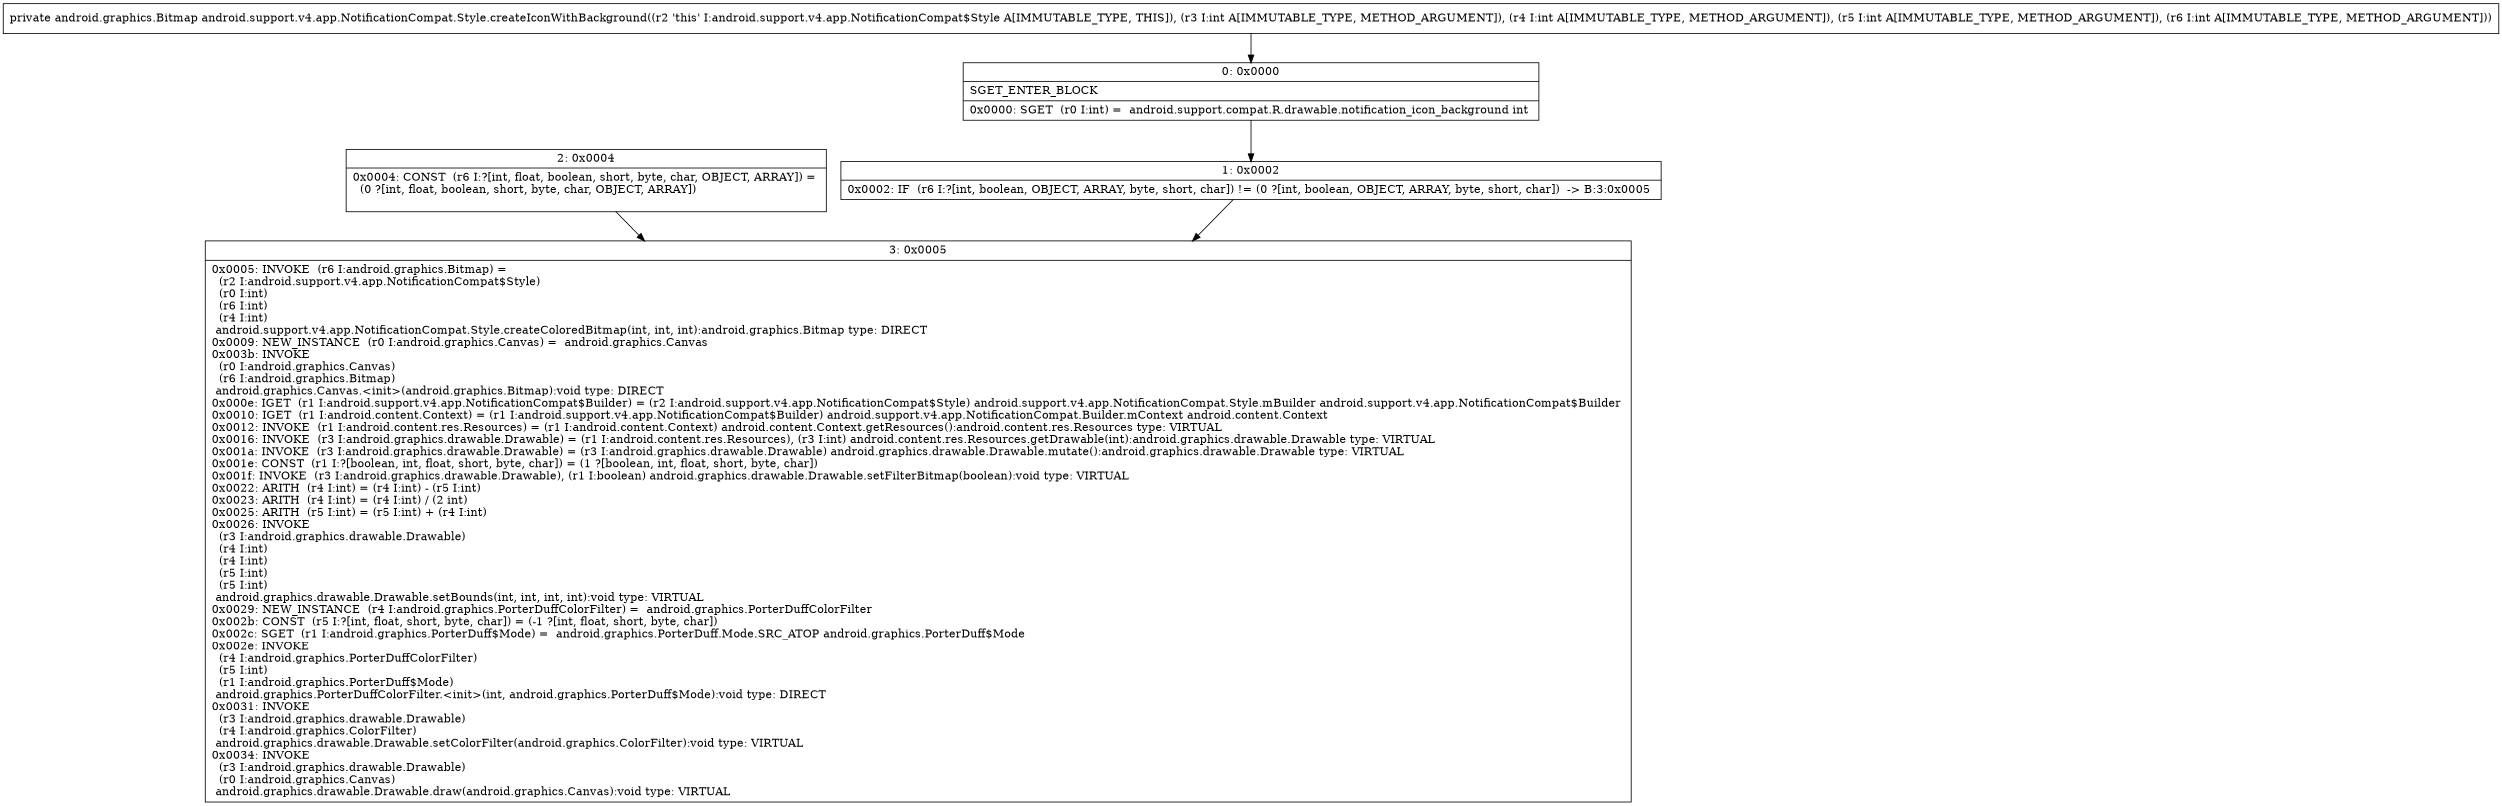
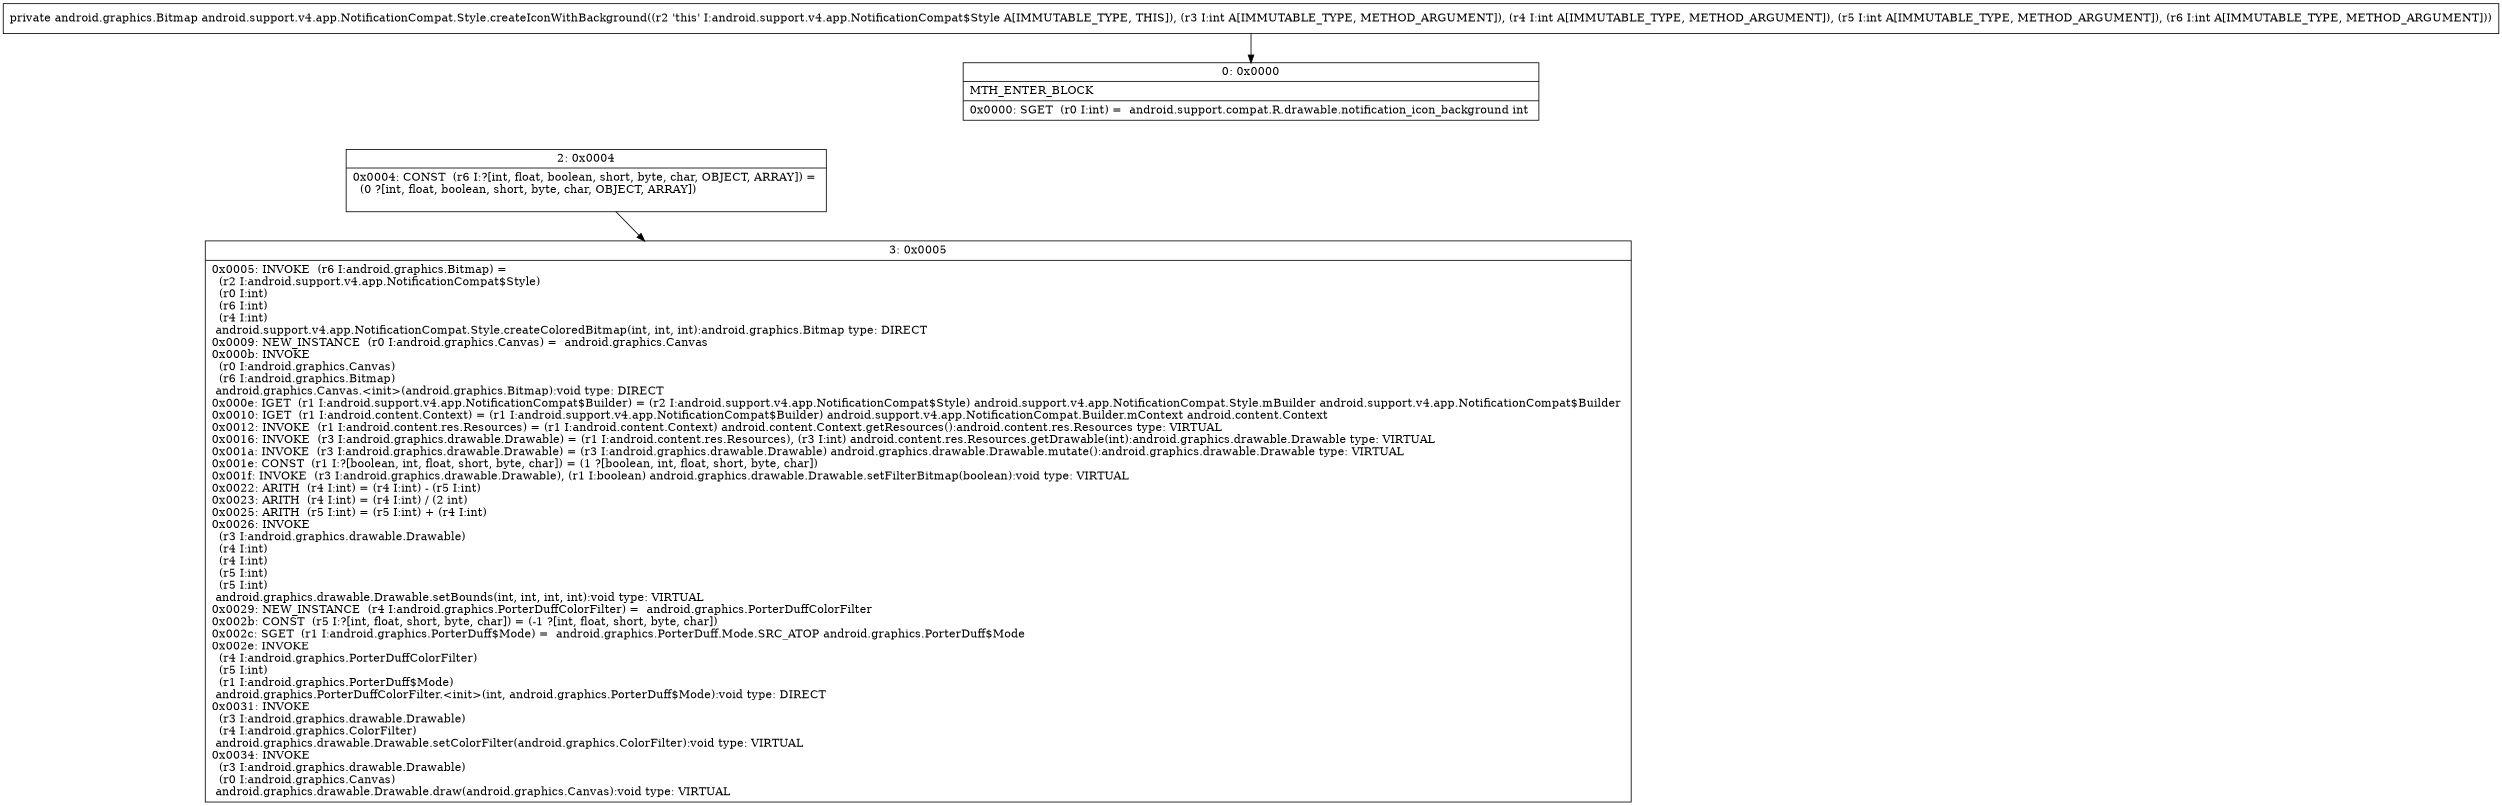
(1034, 91) -> (1032, 91)
(1251, 181) -> none
(265, 355) -> (265, 355)
